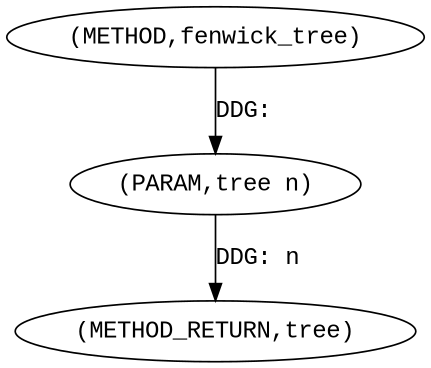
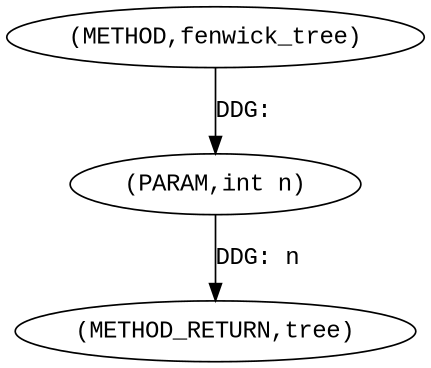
(216, 184) -> (216, 184)
